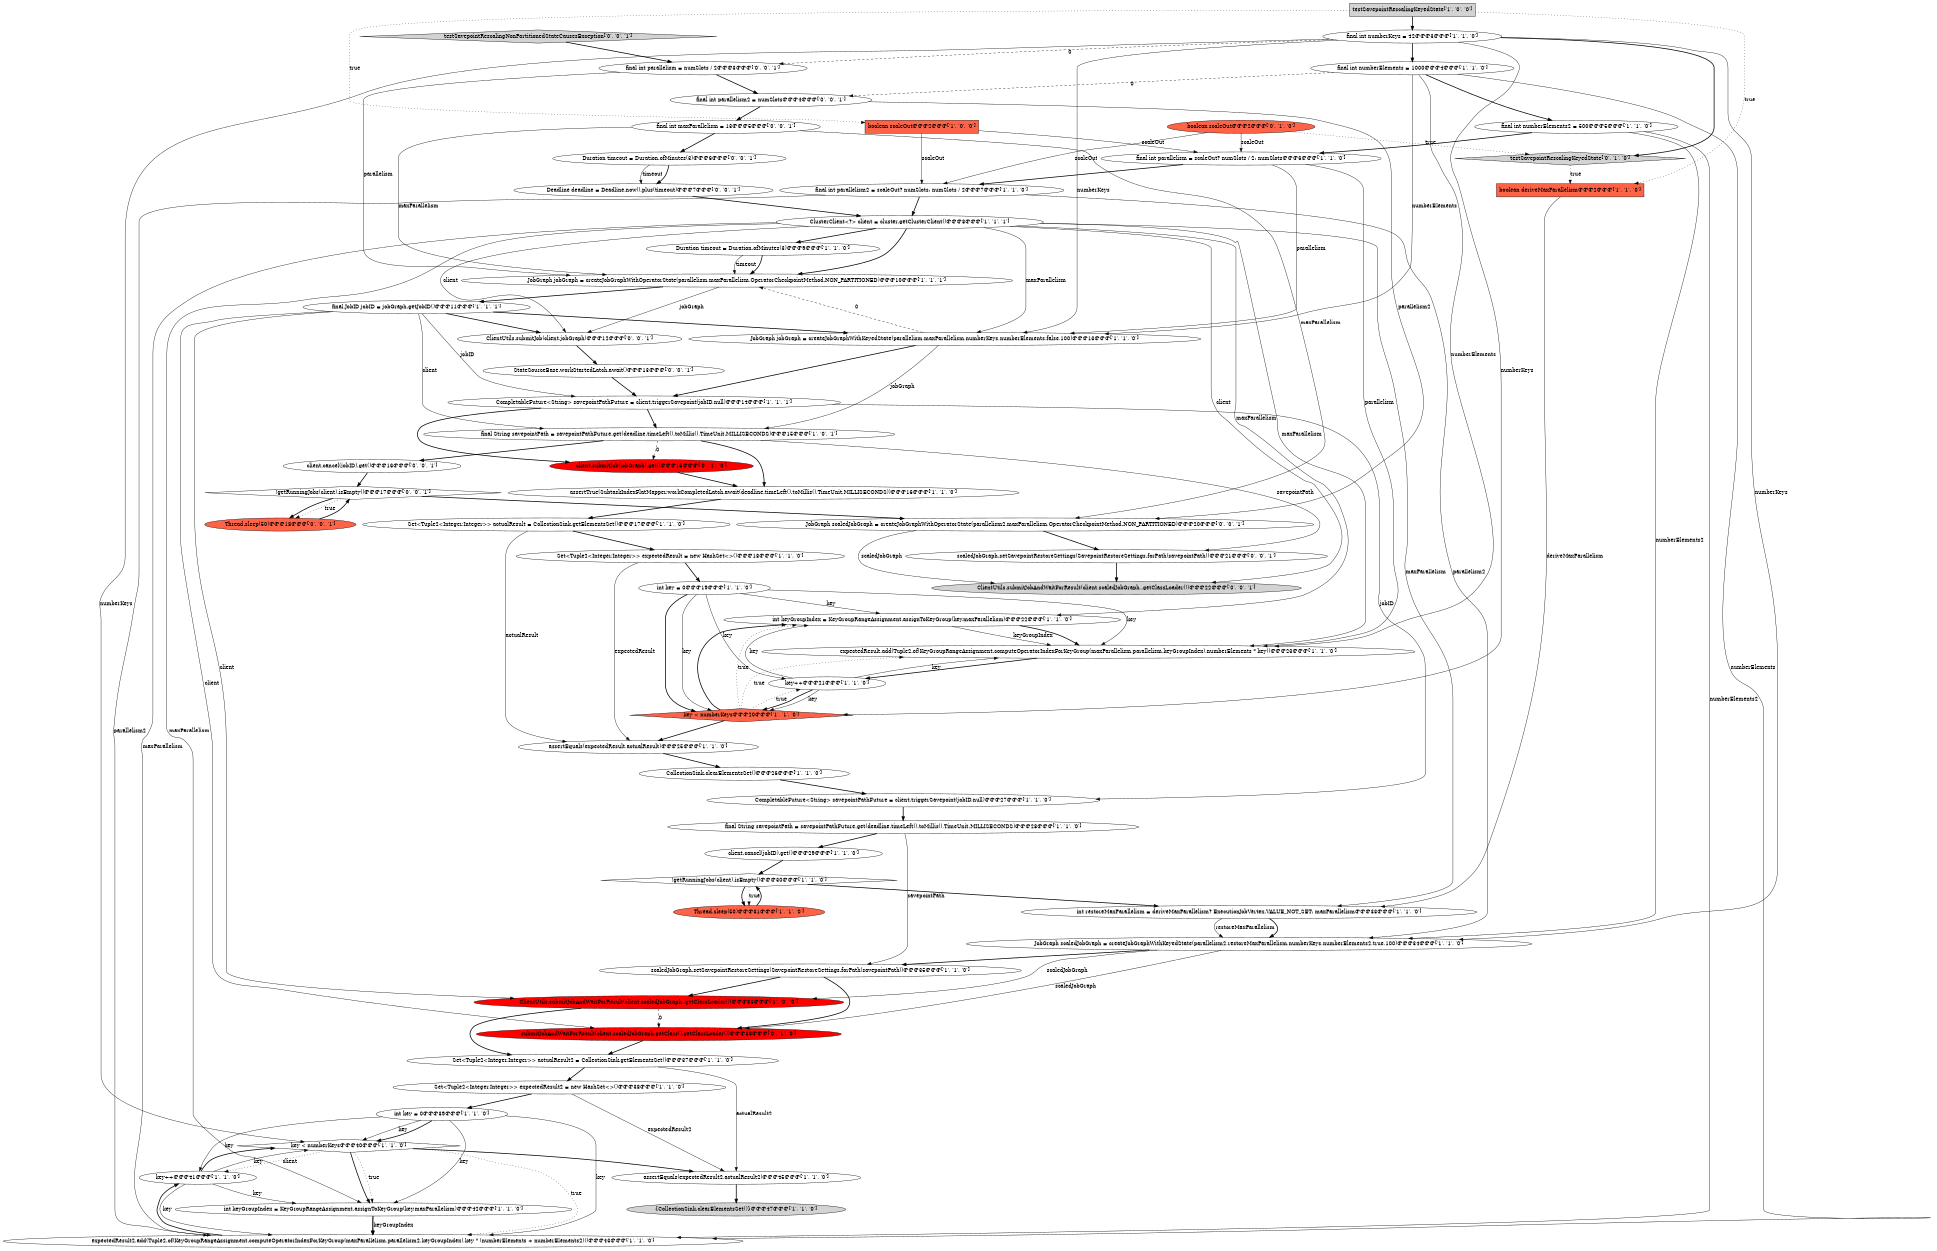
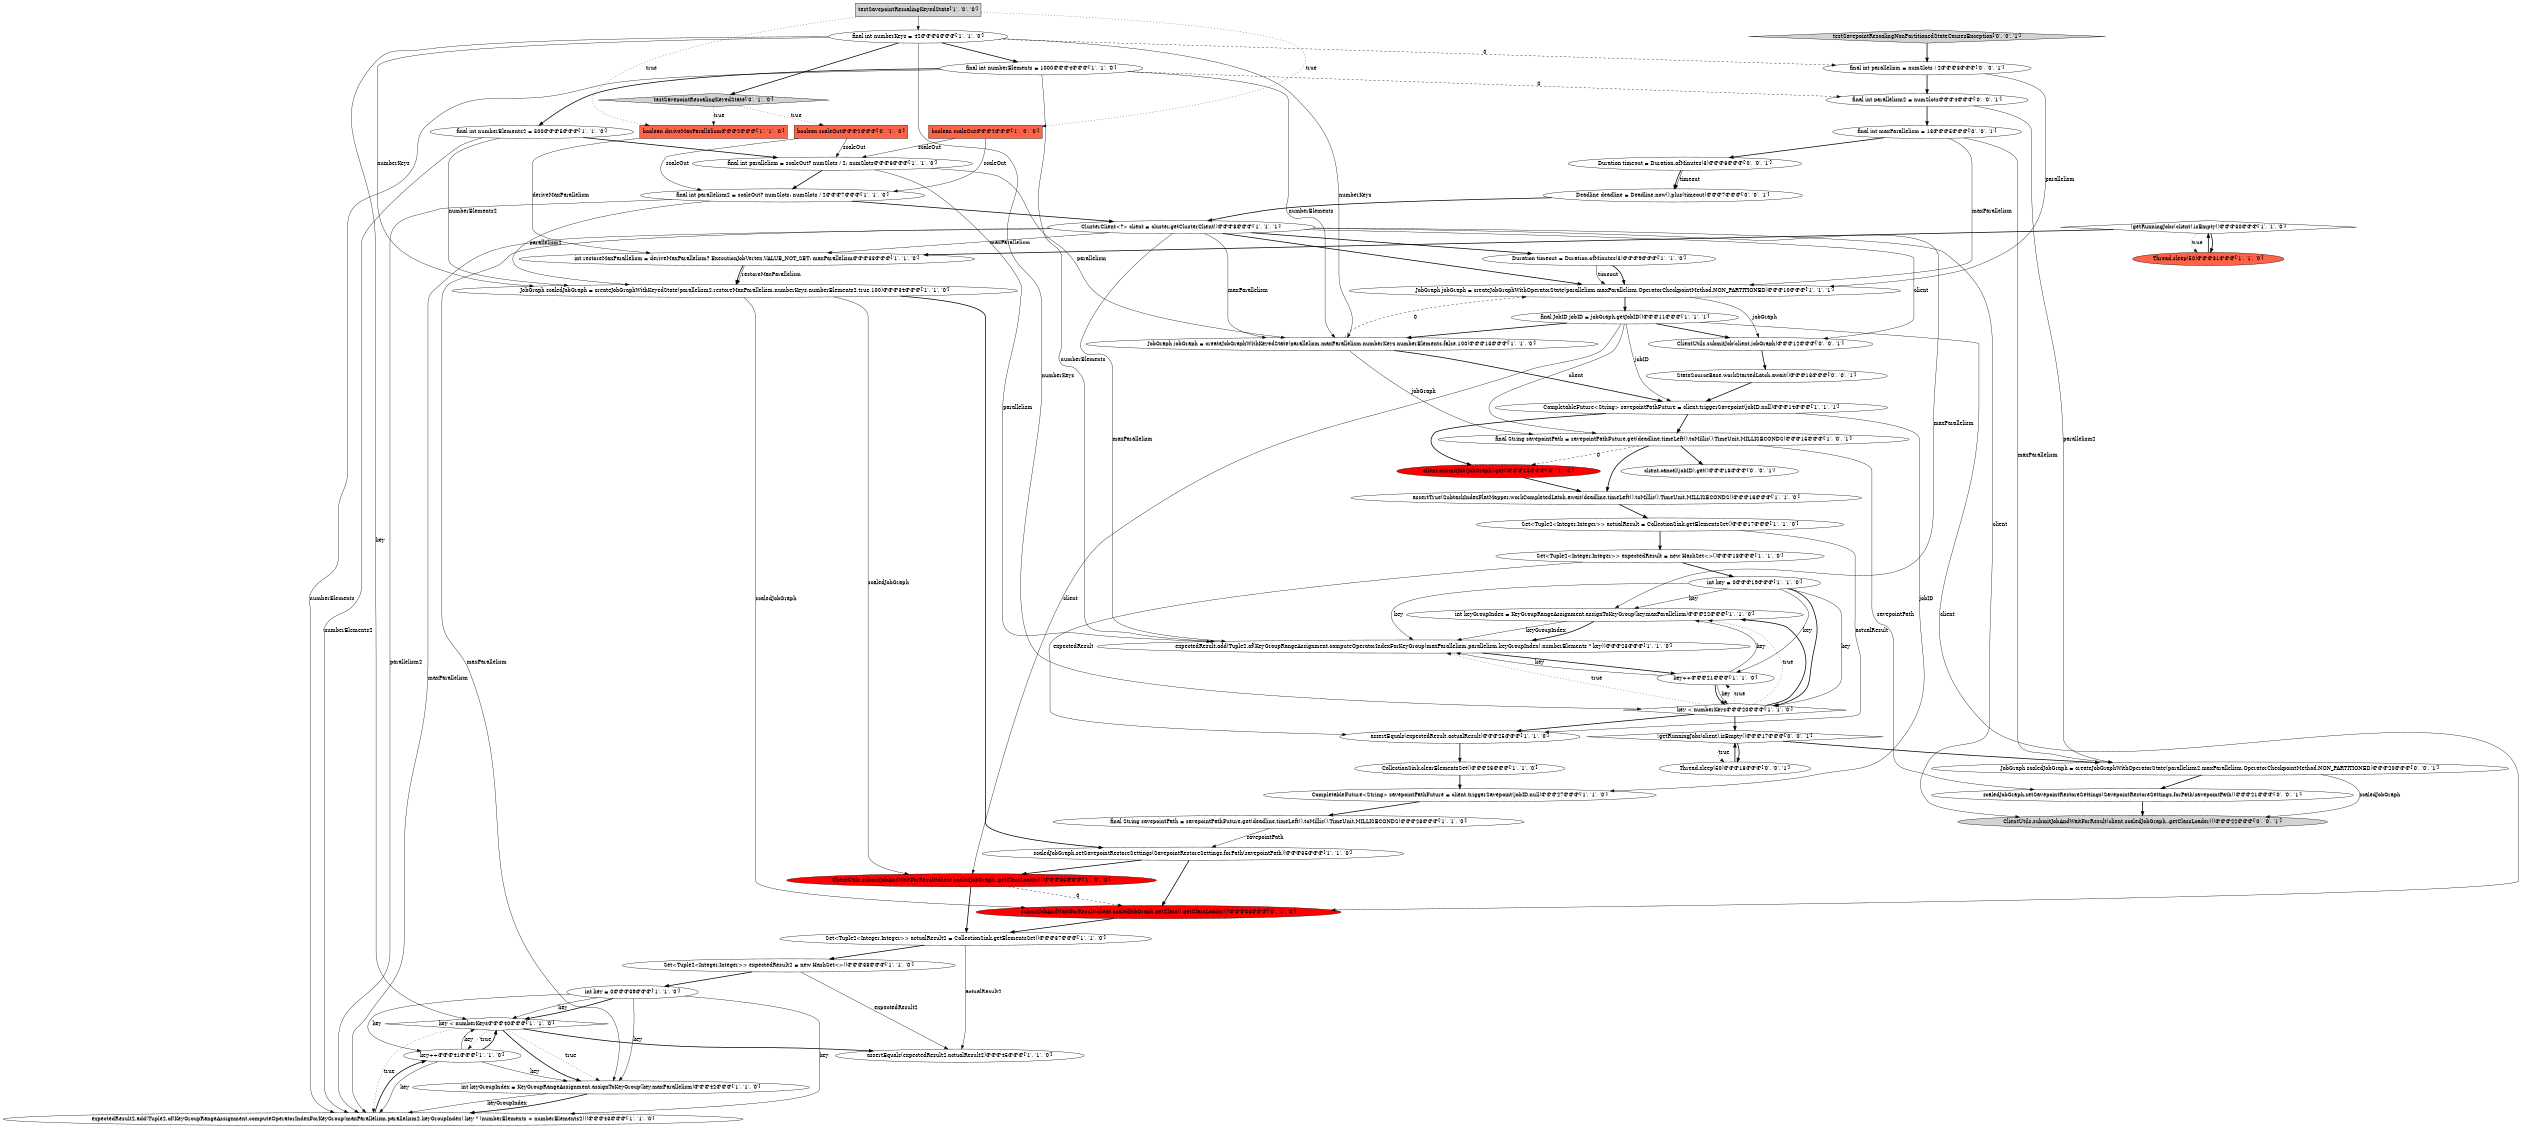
(1412, 21) -> (918, 21)
(1241, 127) -> (851, 132)
(1408, 143) -> (778, 115)
(364, 478) -> (1735, 720)
(280, 525) -> (1735, 769)
(116, 604) -> (380, 540)
(741, 715) -> (1735, 710)
(794, 854) -> none
(290, 1162) -> (486, 1040)
(736, 1209) -> none
